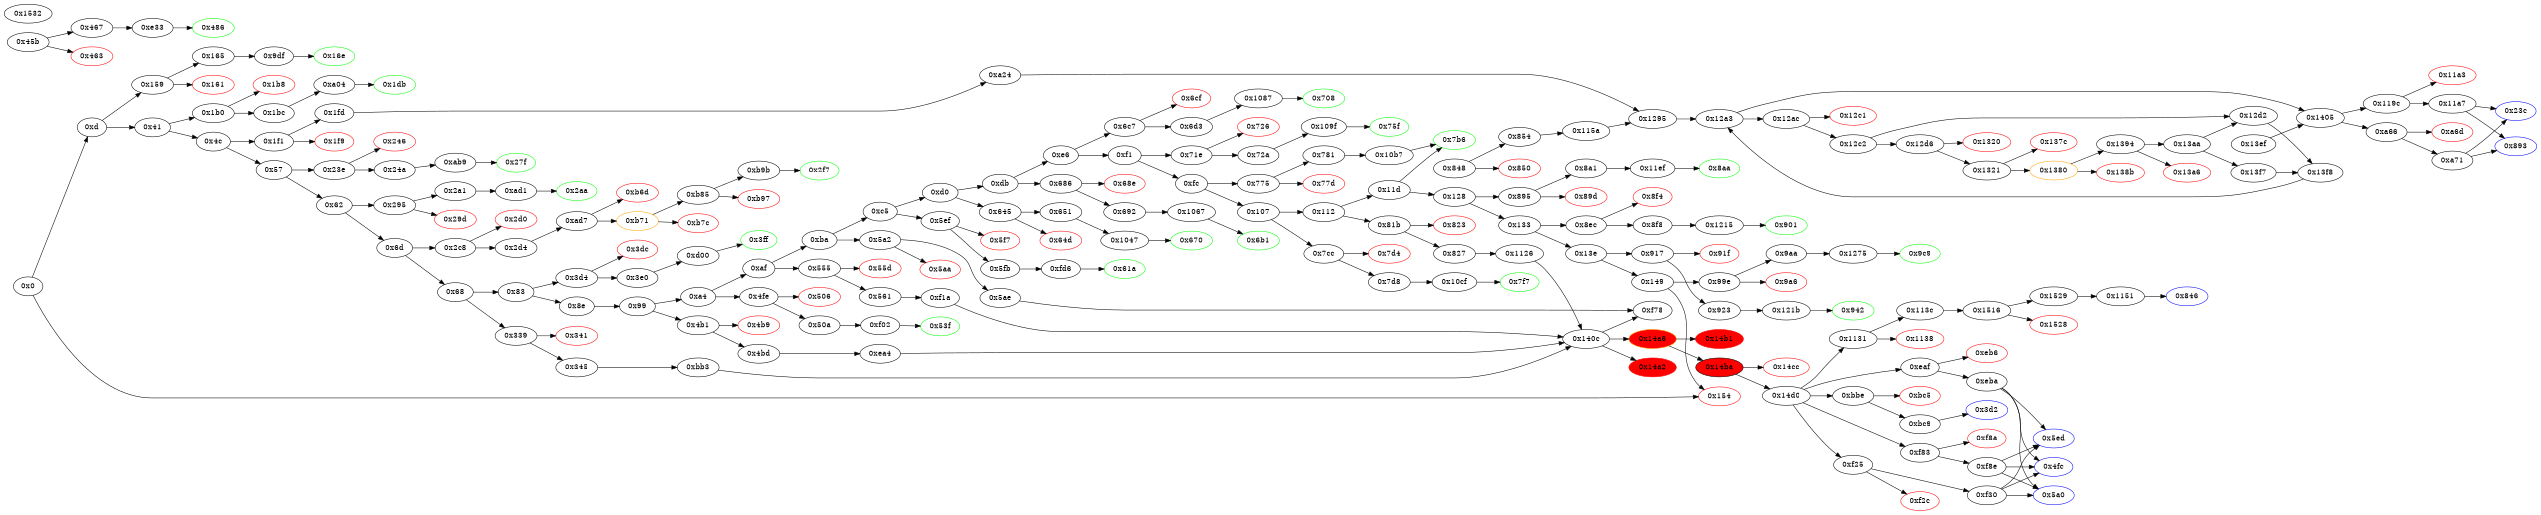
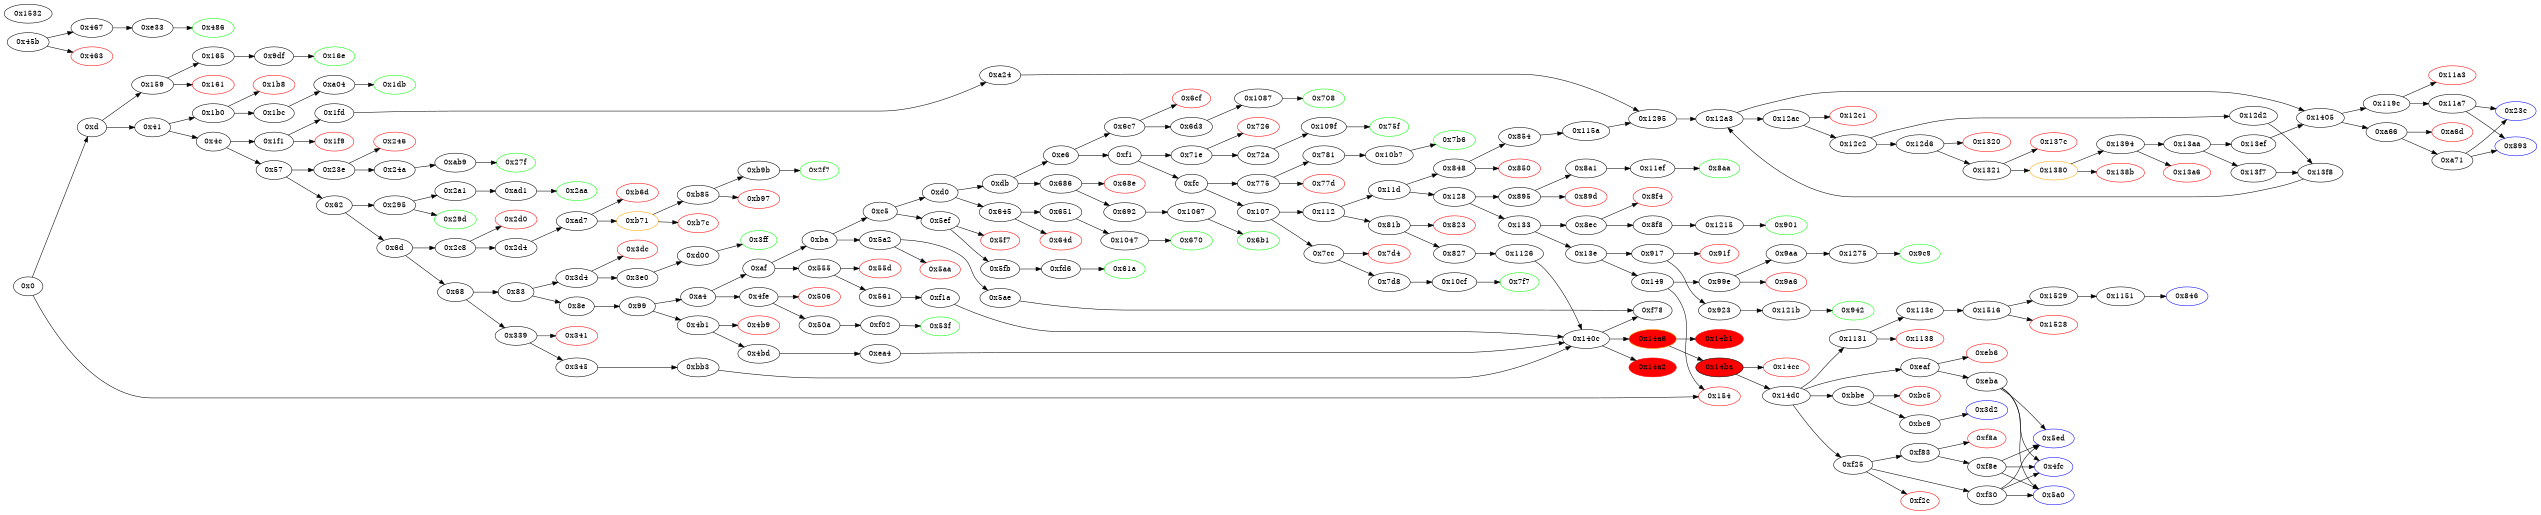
(2218, 131) -> (2218, 144)
(1418, 166) -> (1419, 180)
(455, 220) -> (455, 220)
(1852, 424) -> (1884, 459)
